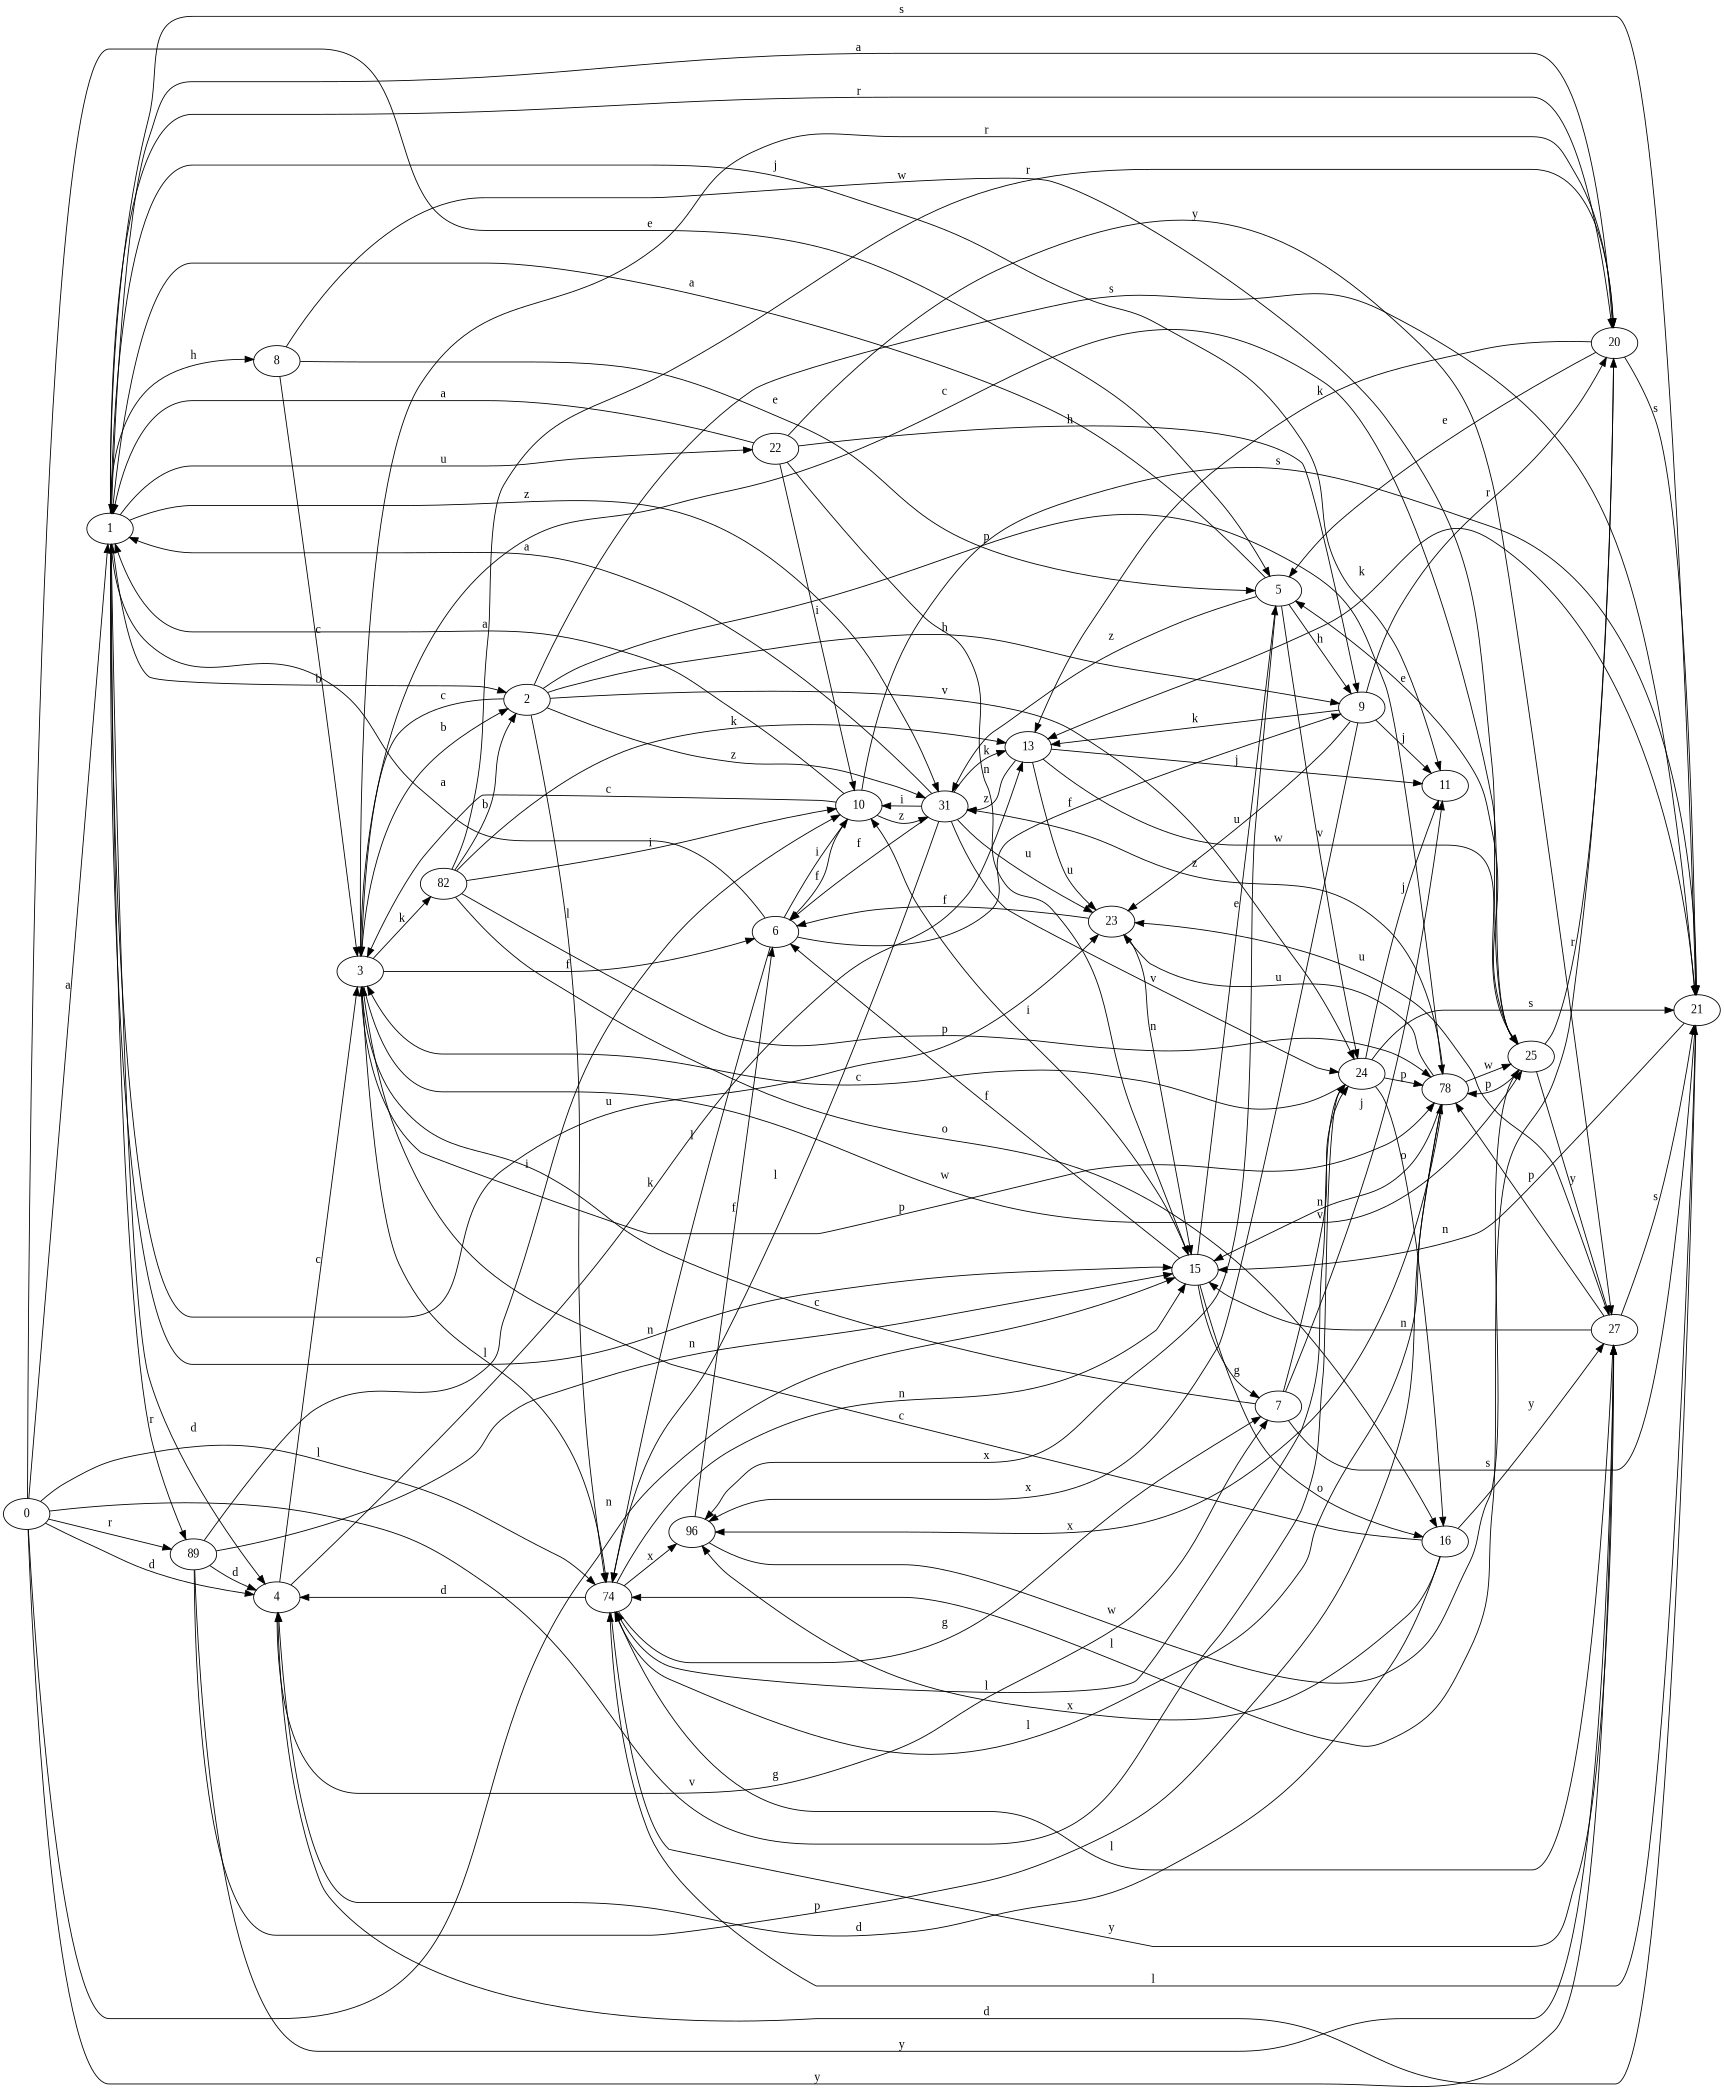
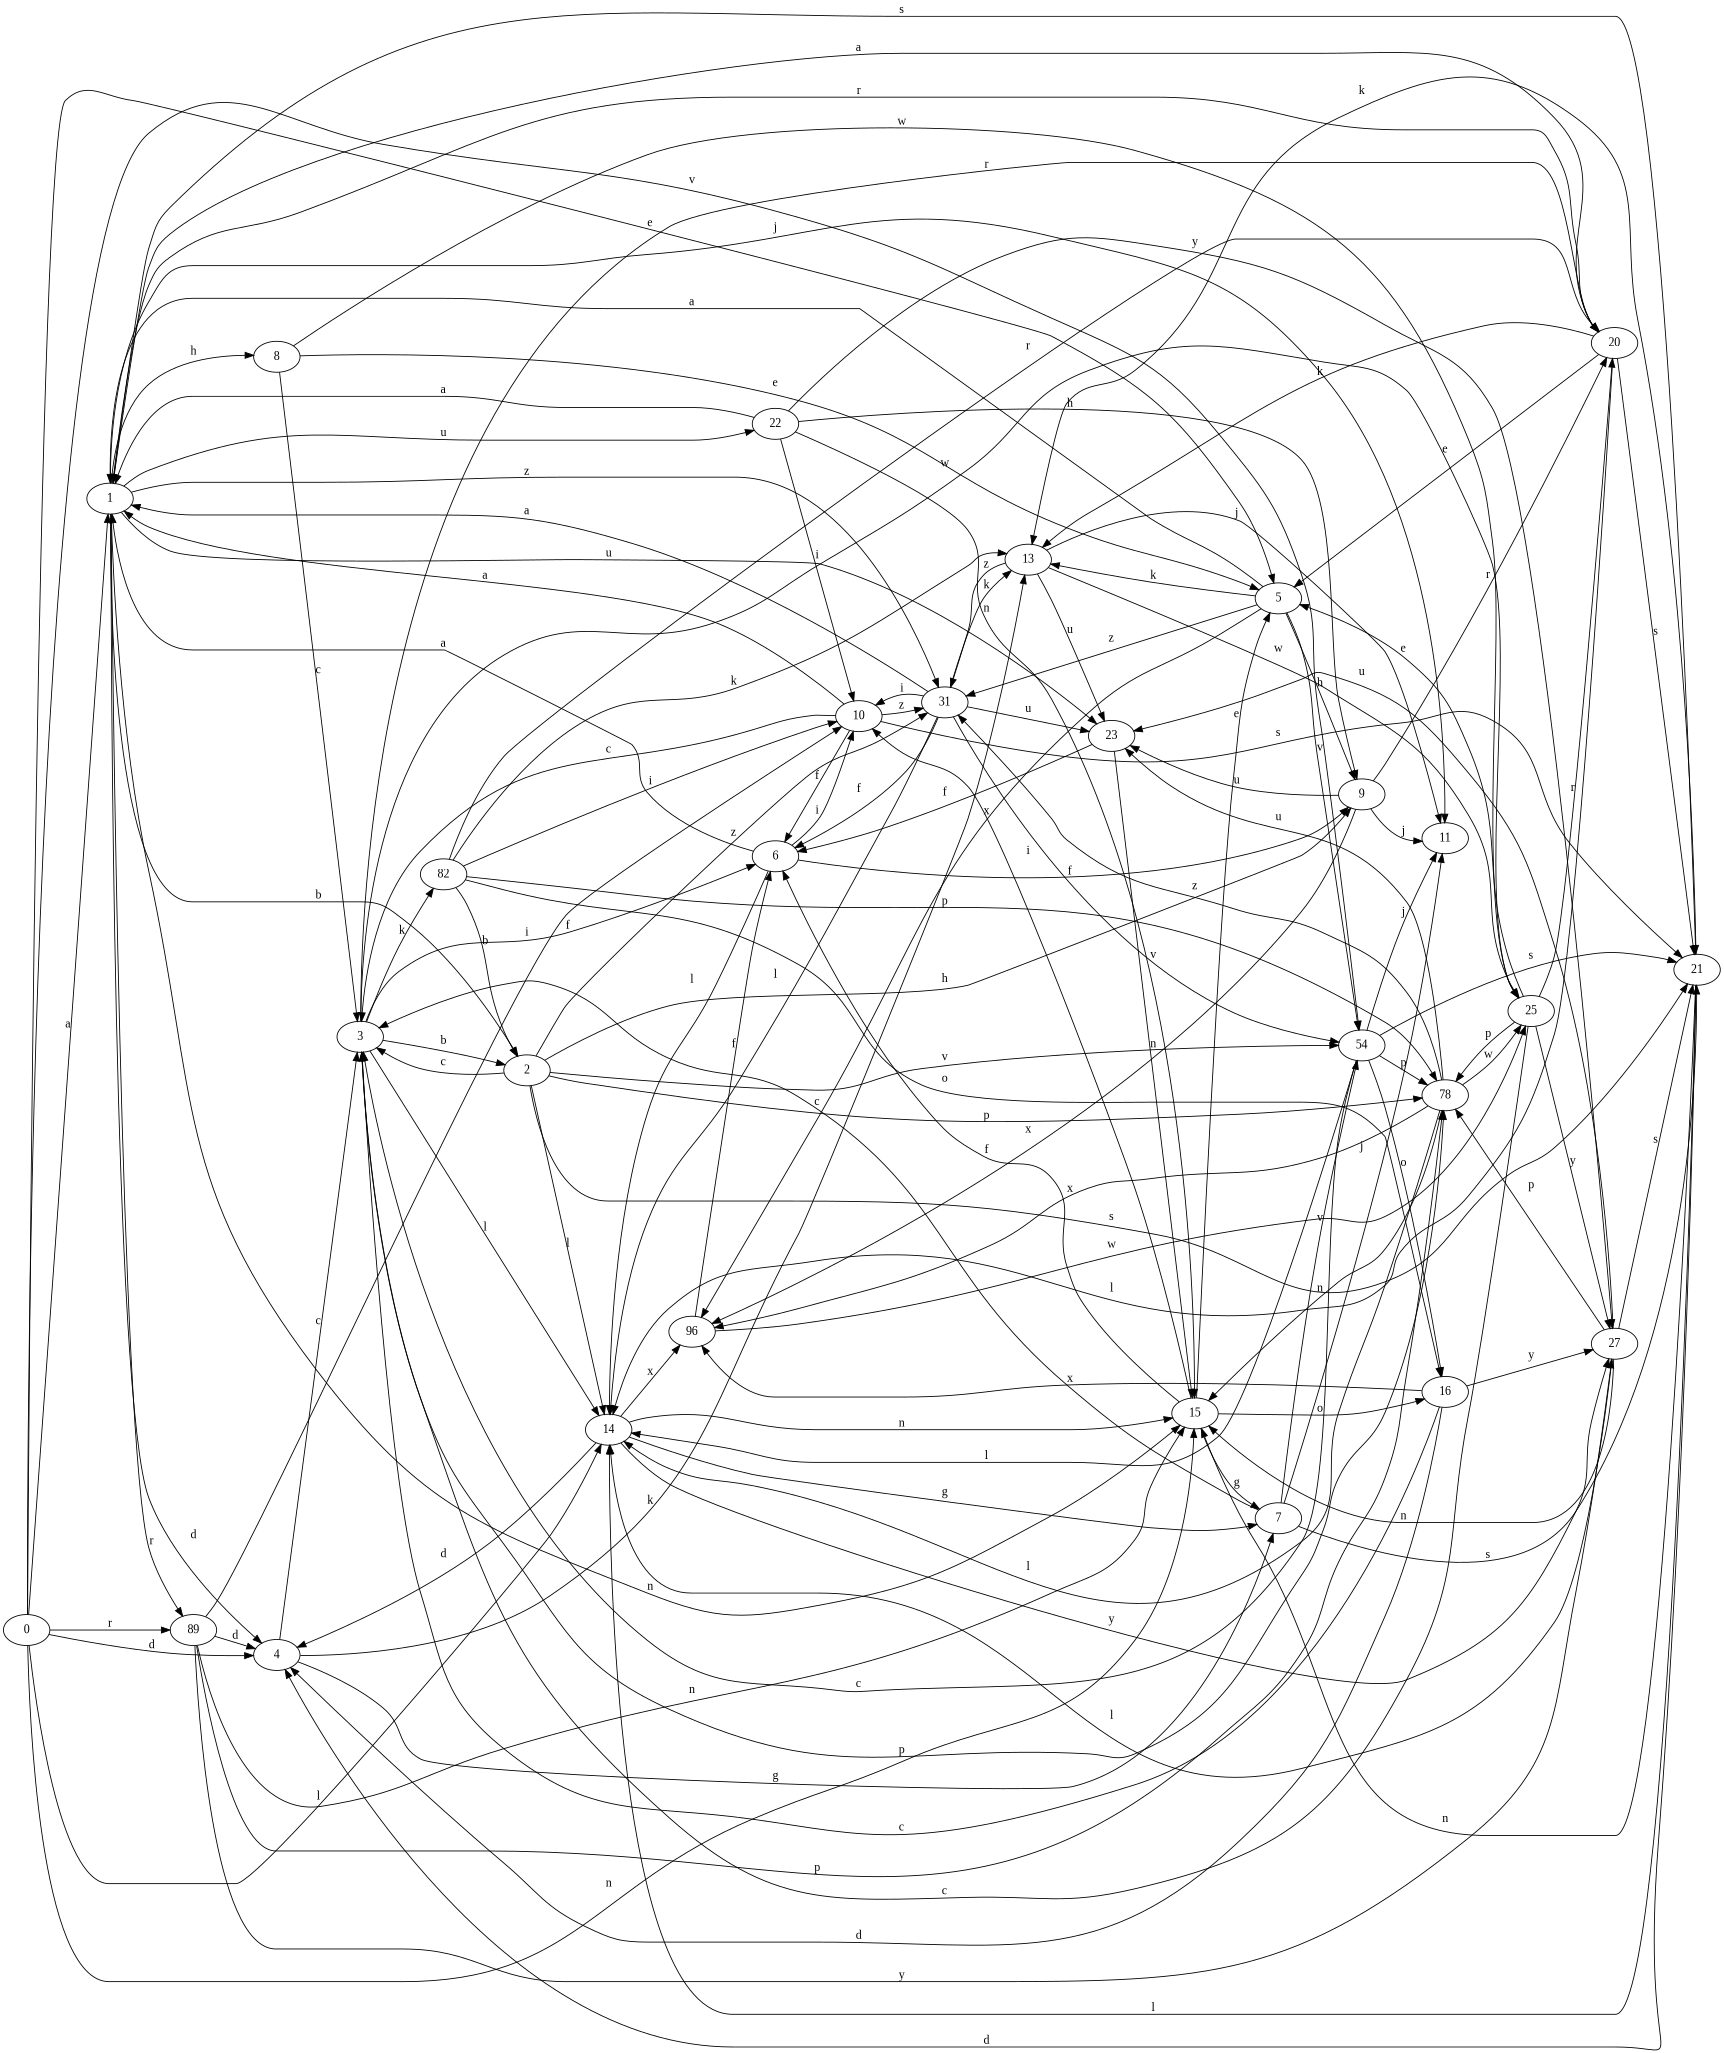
(1199, 727) -> (1157, 583)
(1362, 1074) -> (1362, 1045)
(609, 1597) -> (609, 1430)
(897, 2084) -> none
